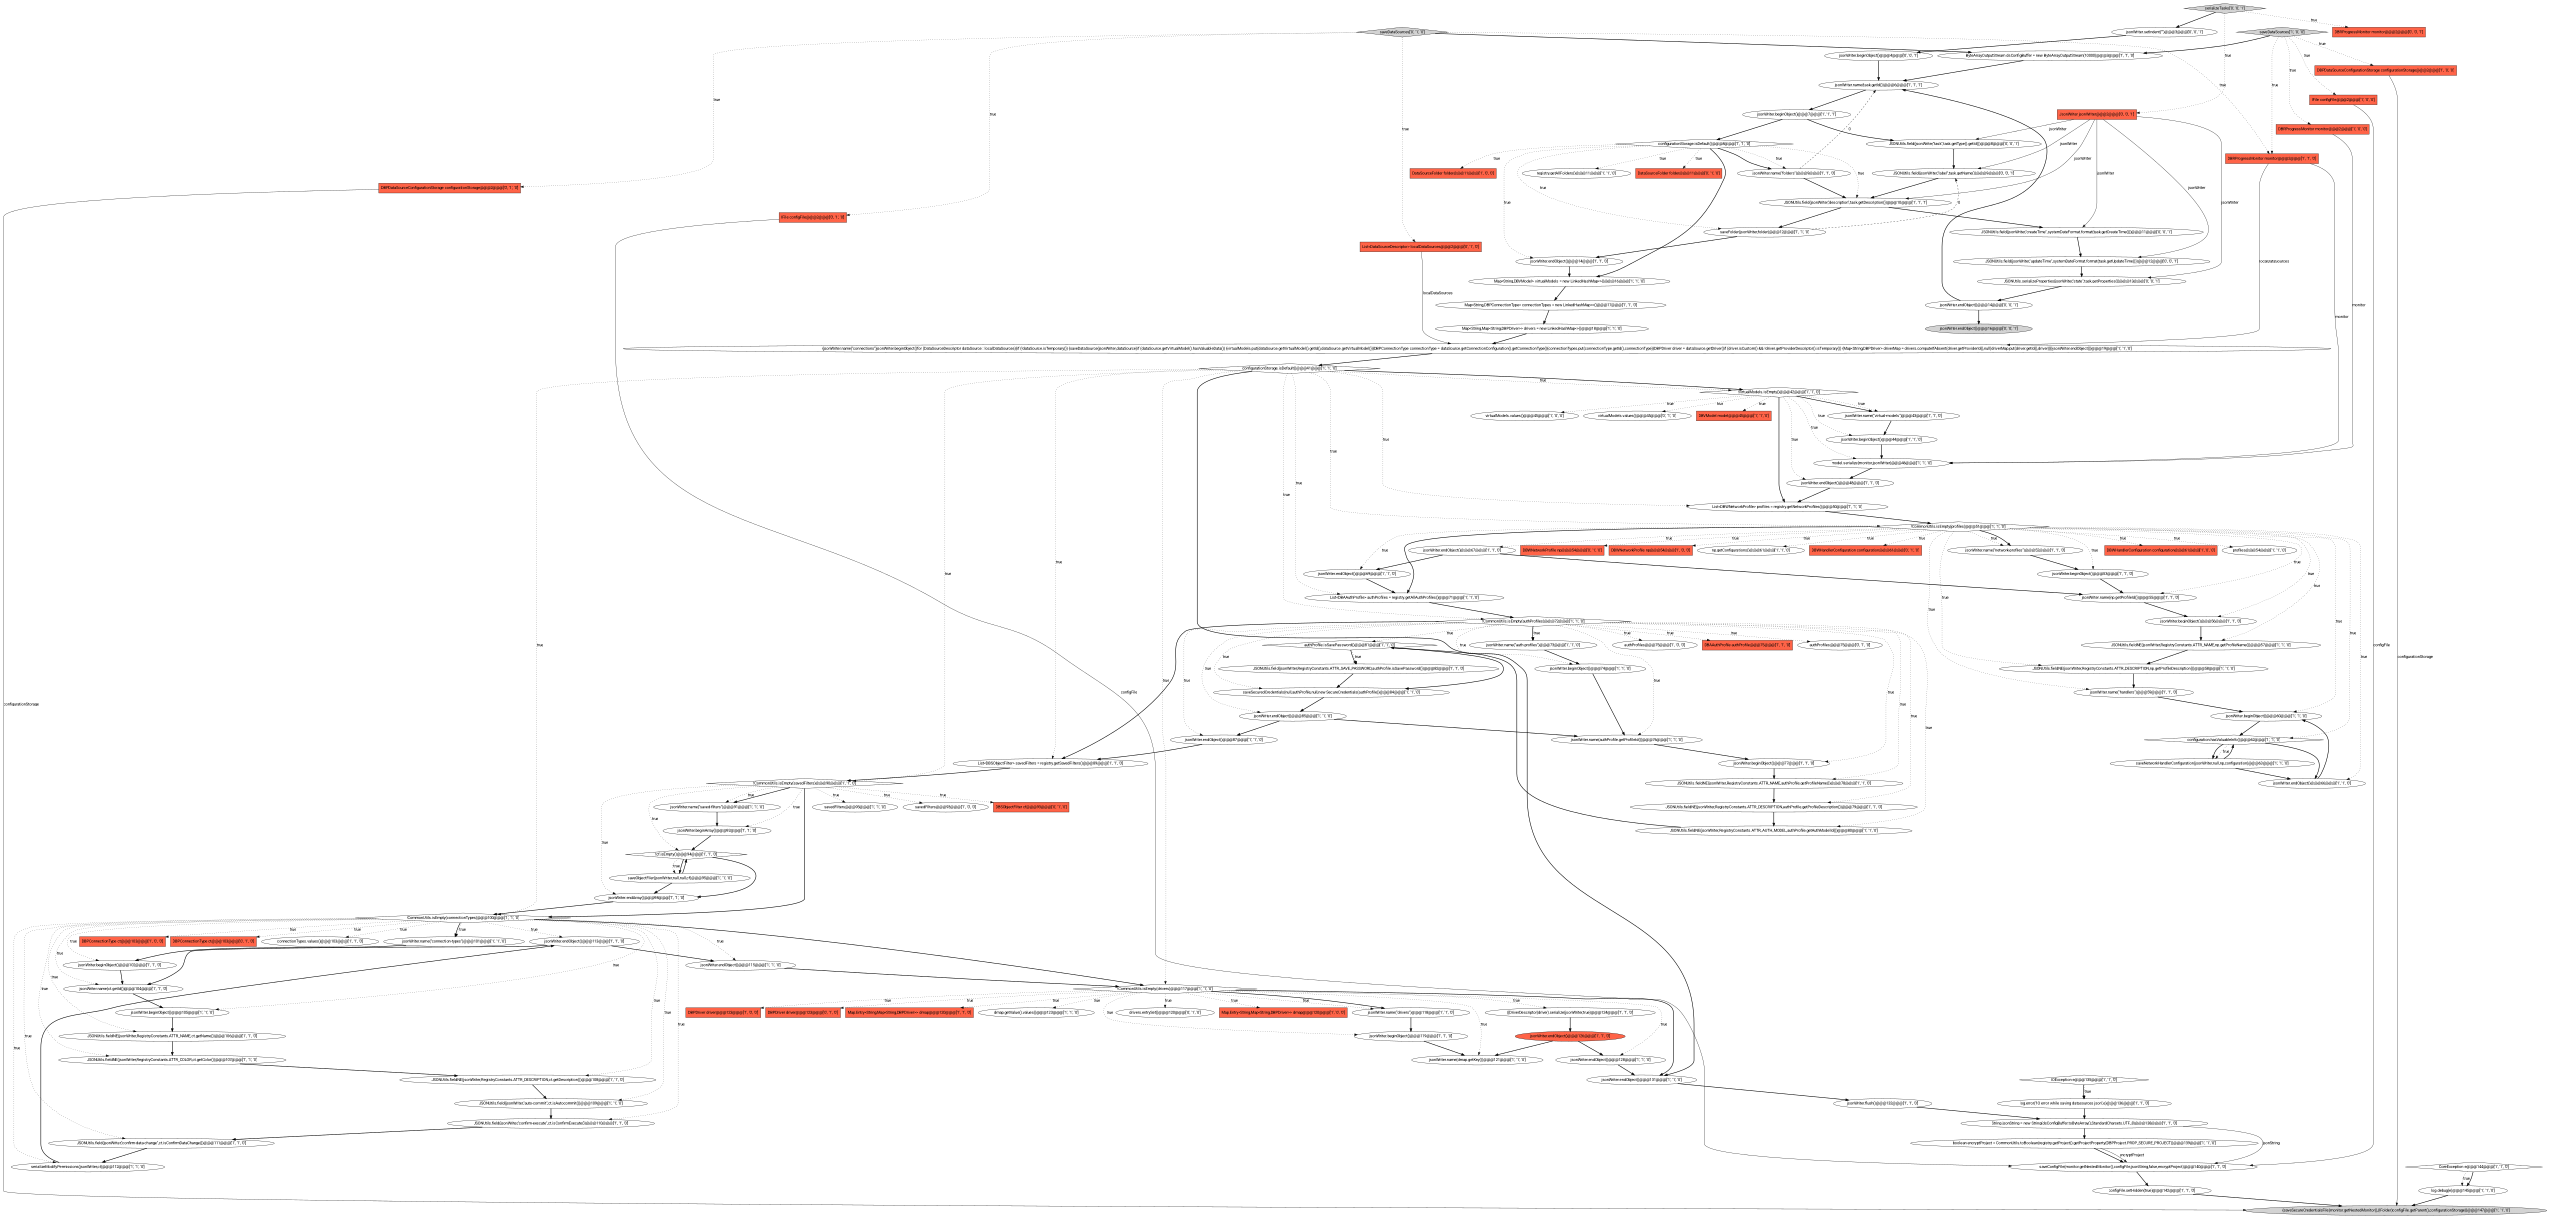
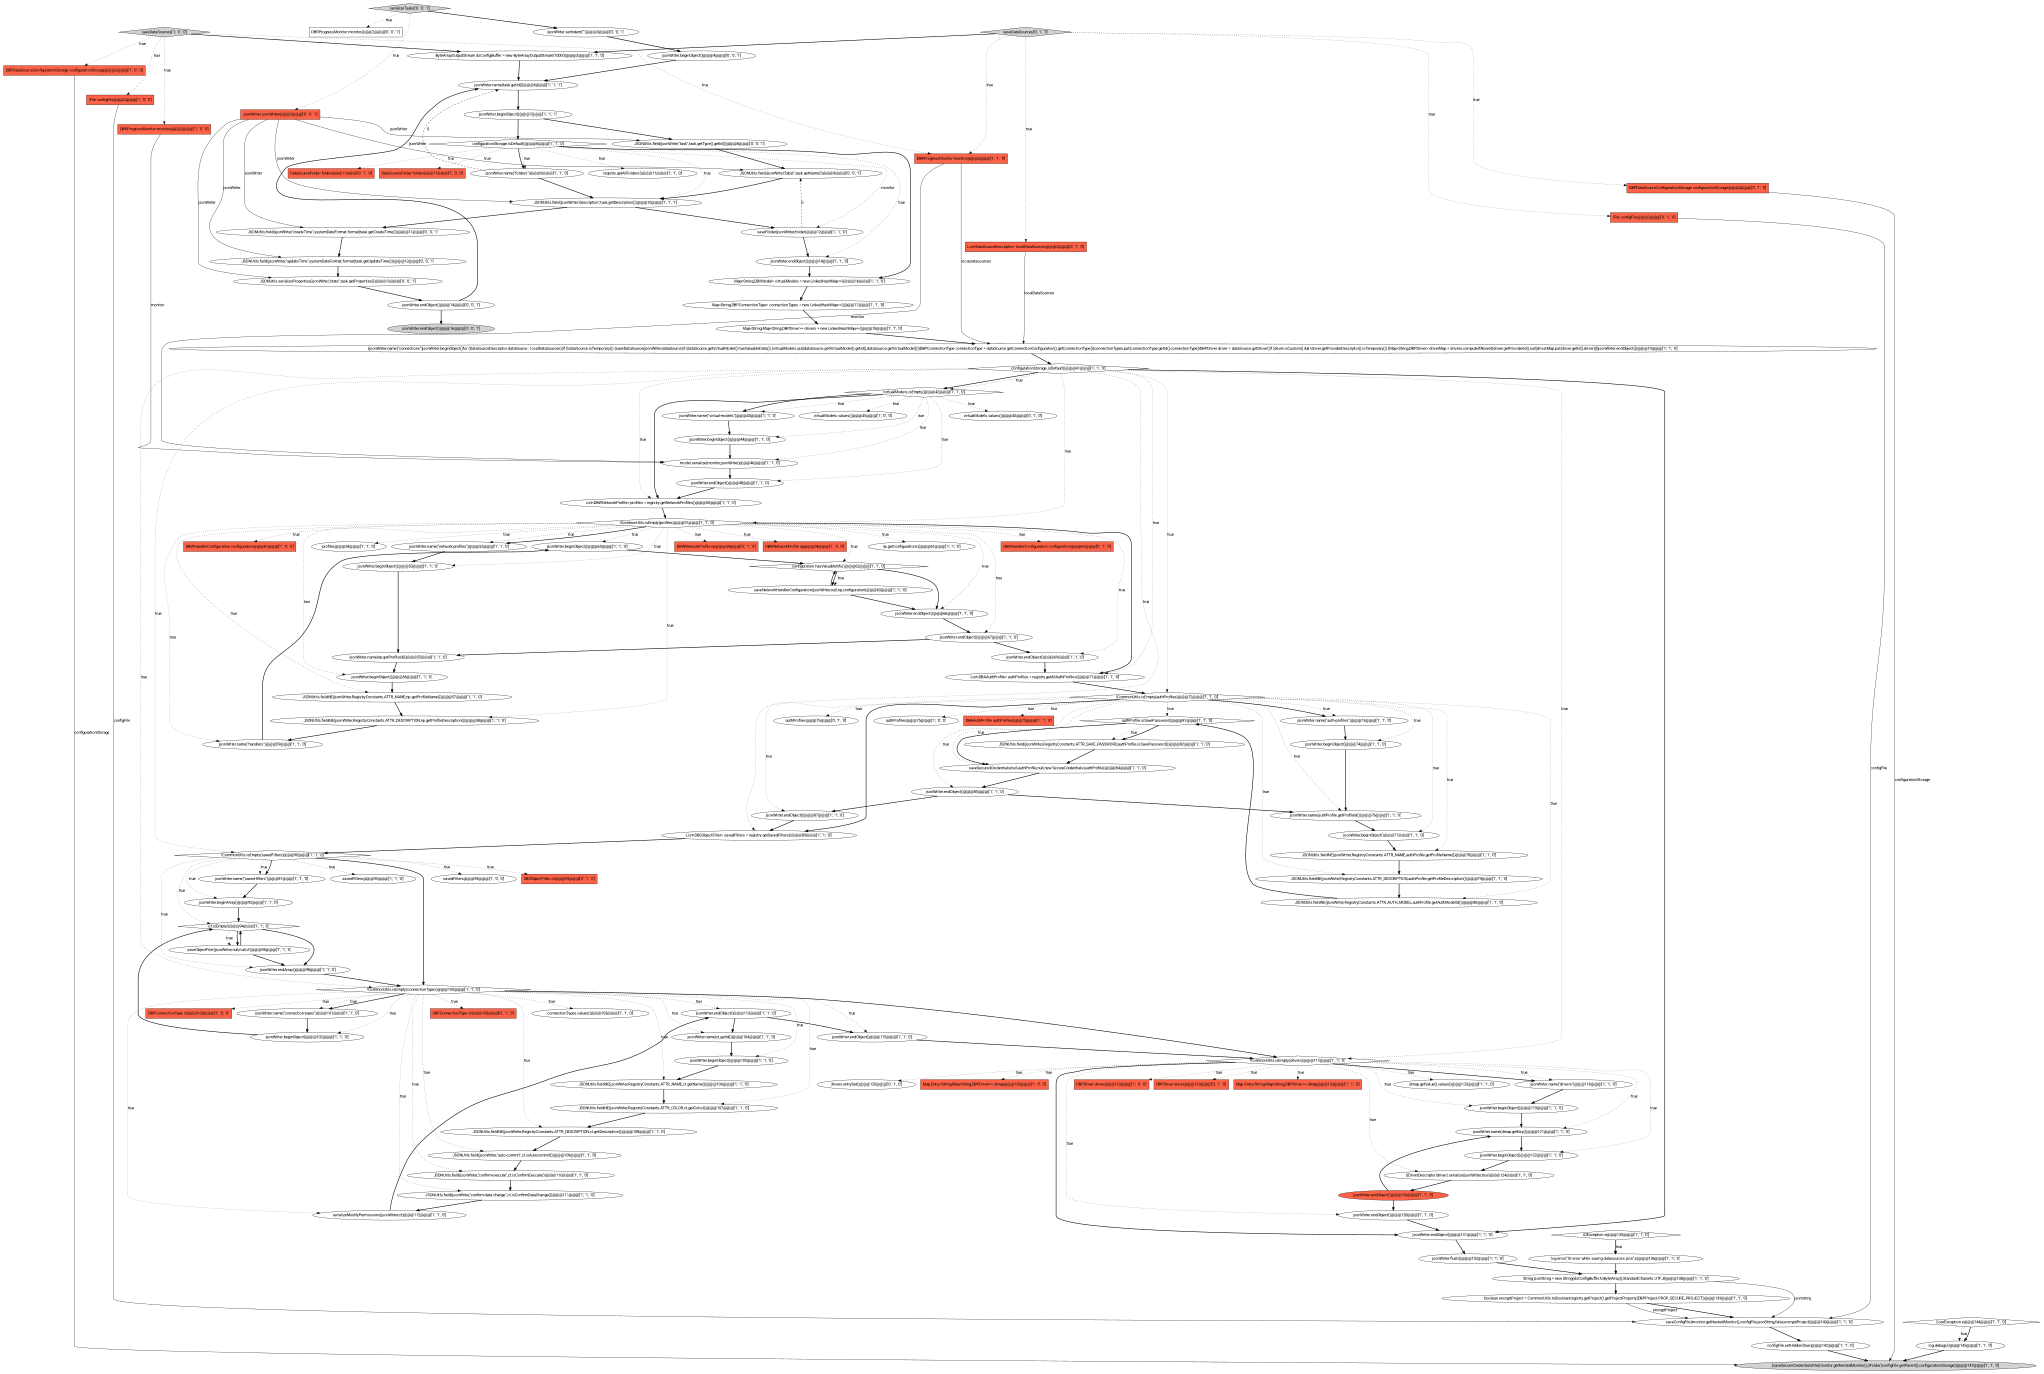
(2379, 32) -> (356, 32)
(1543, 188) -> (888, 188)
(1734, 416) -> none
(2238, 537) -> none
(2329, 745) -> (955, 625)
(121, 976) -> (140, 1017)
none -> (1521, 1156)
